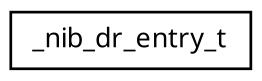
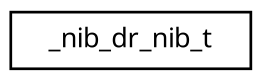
(131, 40) -> (131, 40)
